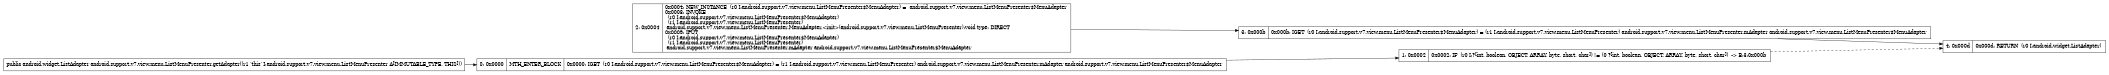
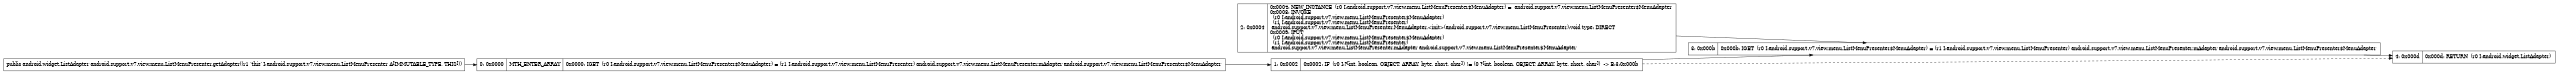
none -> (1726, 57)
(535, 65) -> (535, 65)
